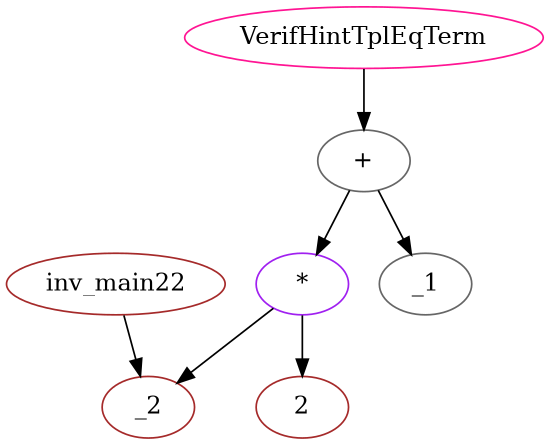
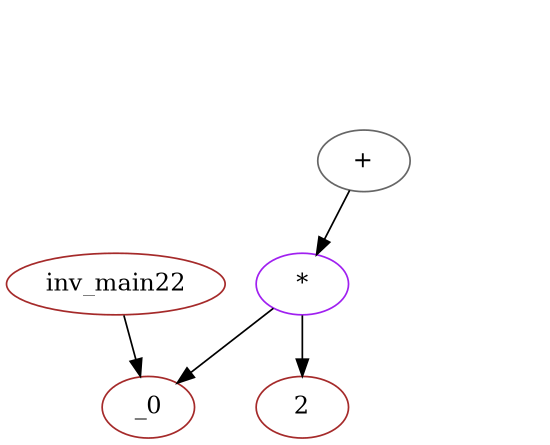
(364, 38) -> none
(426, 284) -> none
(148, 407) -> (148, 407)
